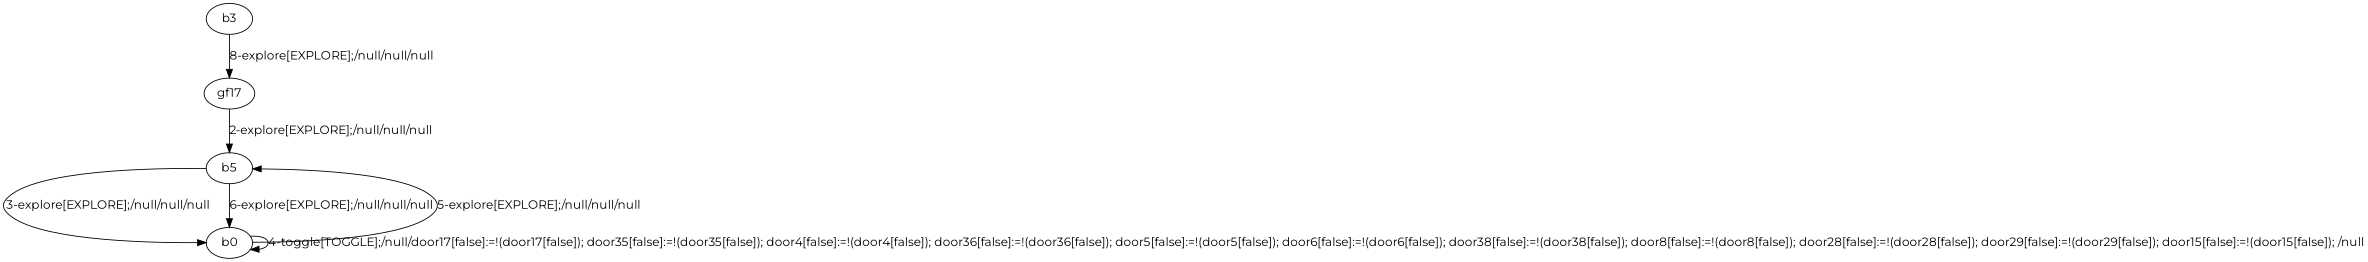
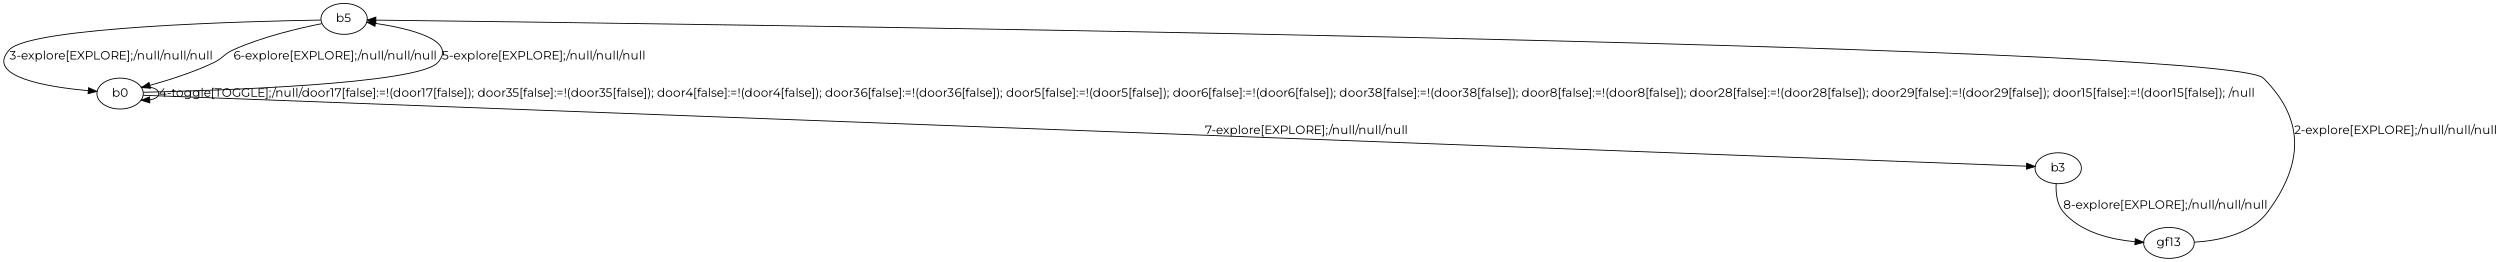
(229, 94) -> (2169, 243)
none -> (1085, 131)
